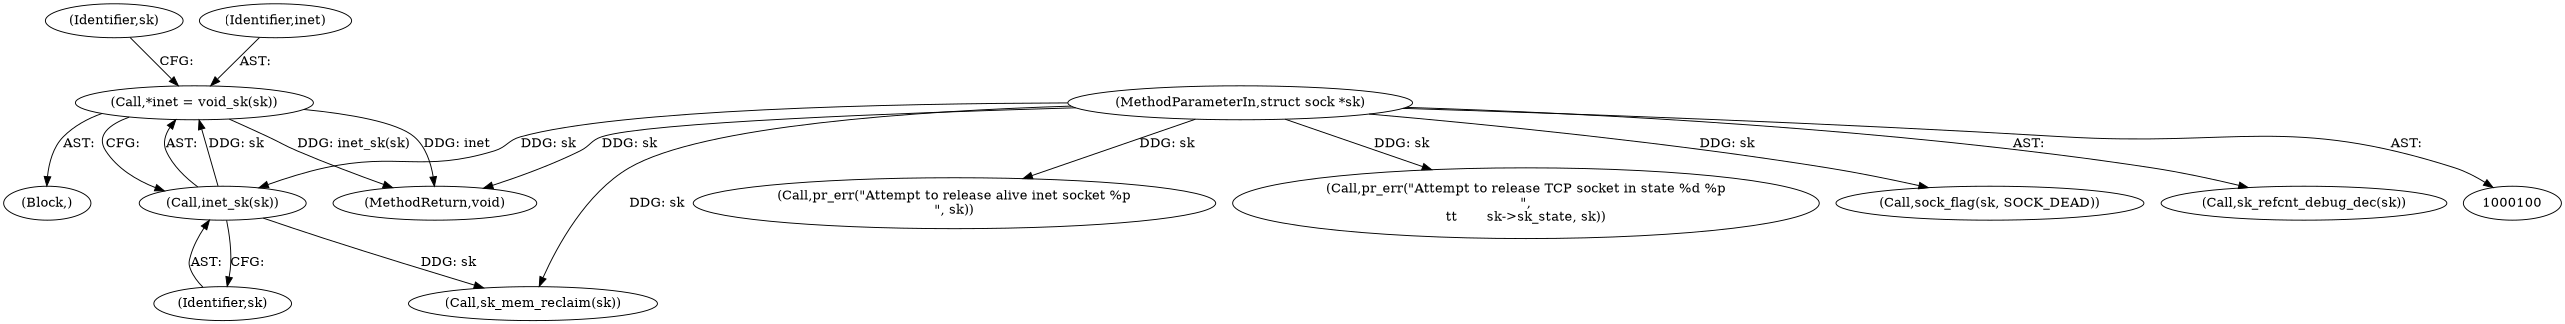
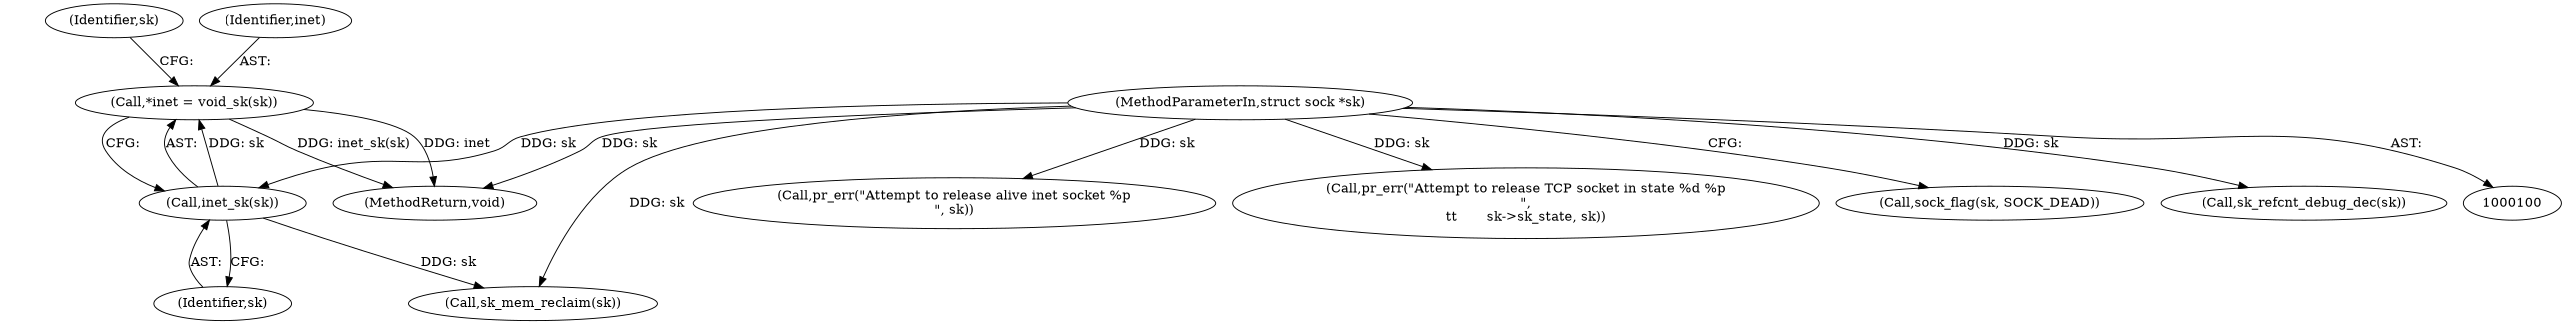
(1727, 144) -> (1727, 144)
(2031, 144) -> (2031, 144)
(47, 203) -> none
